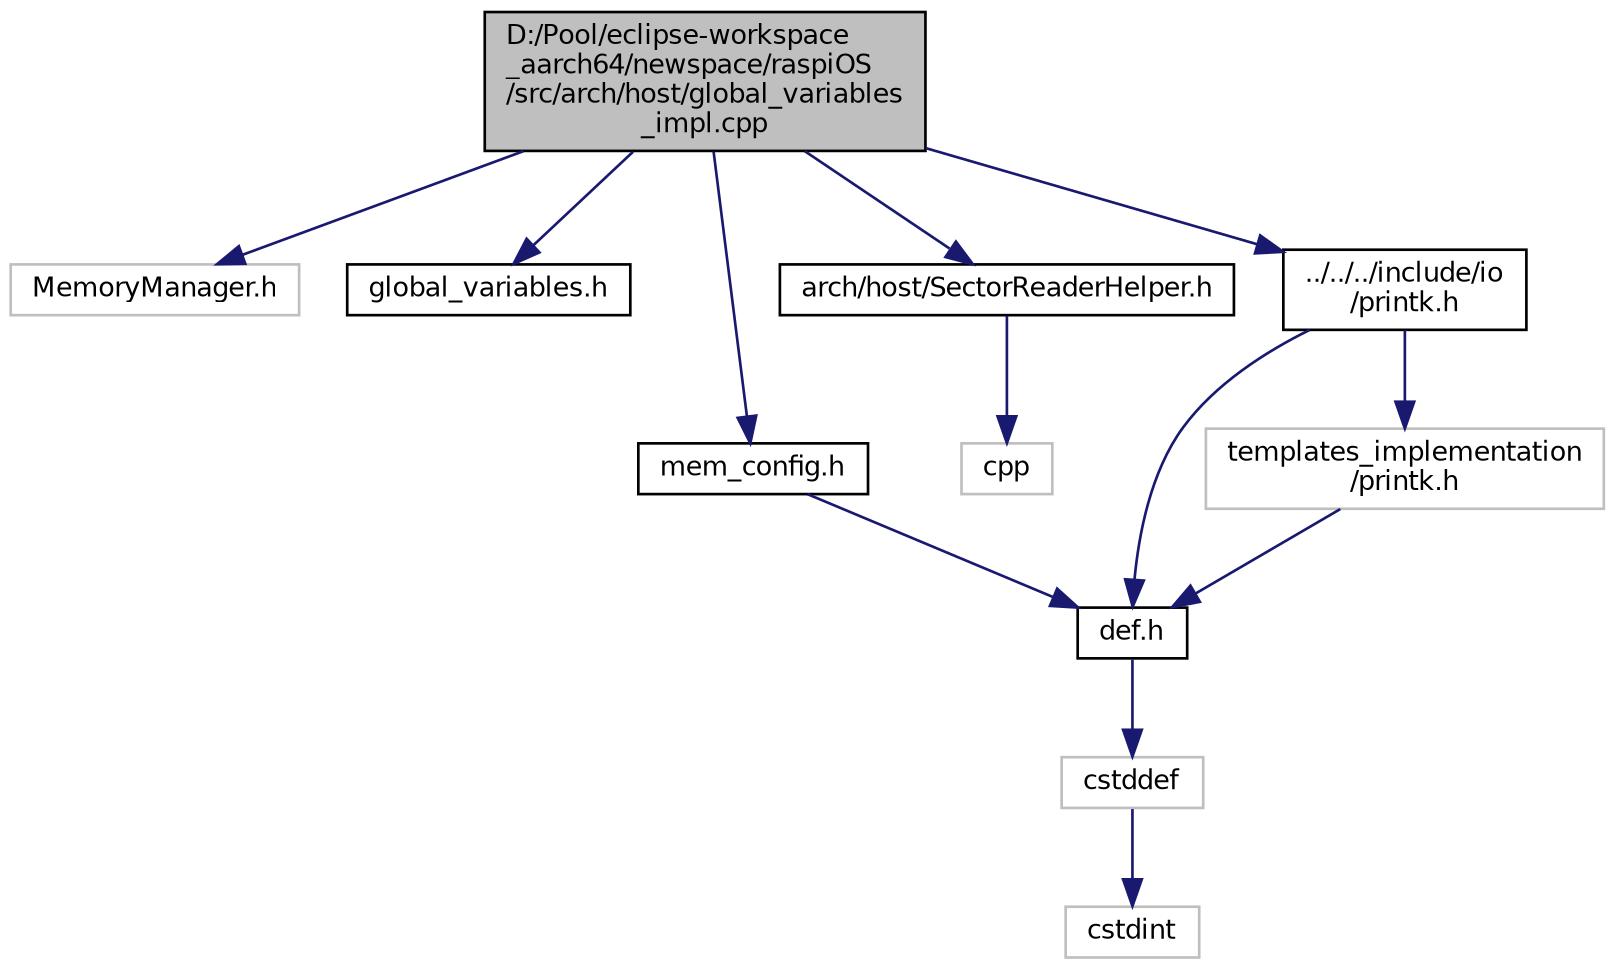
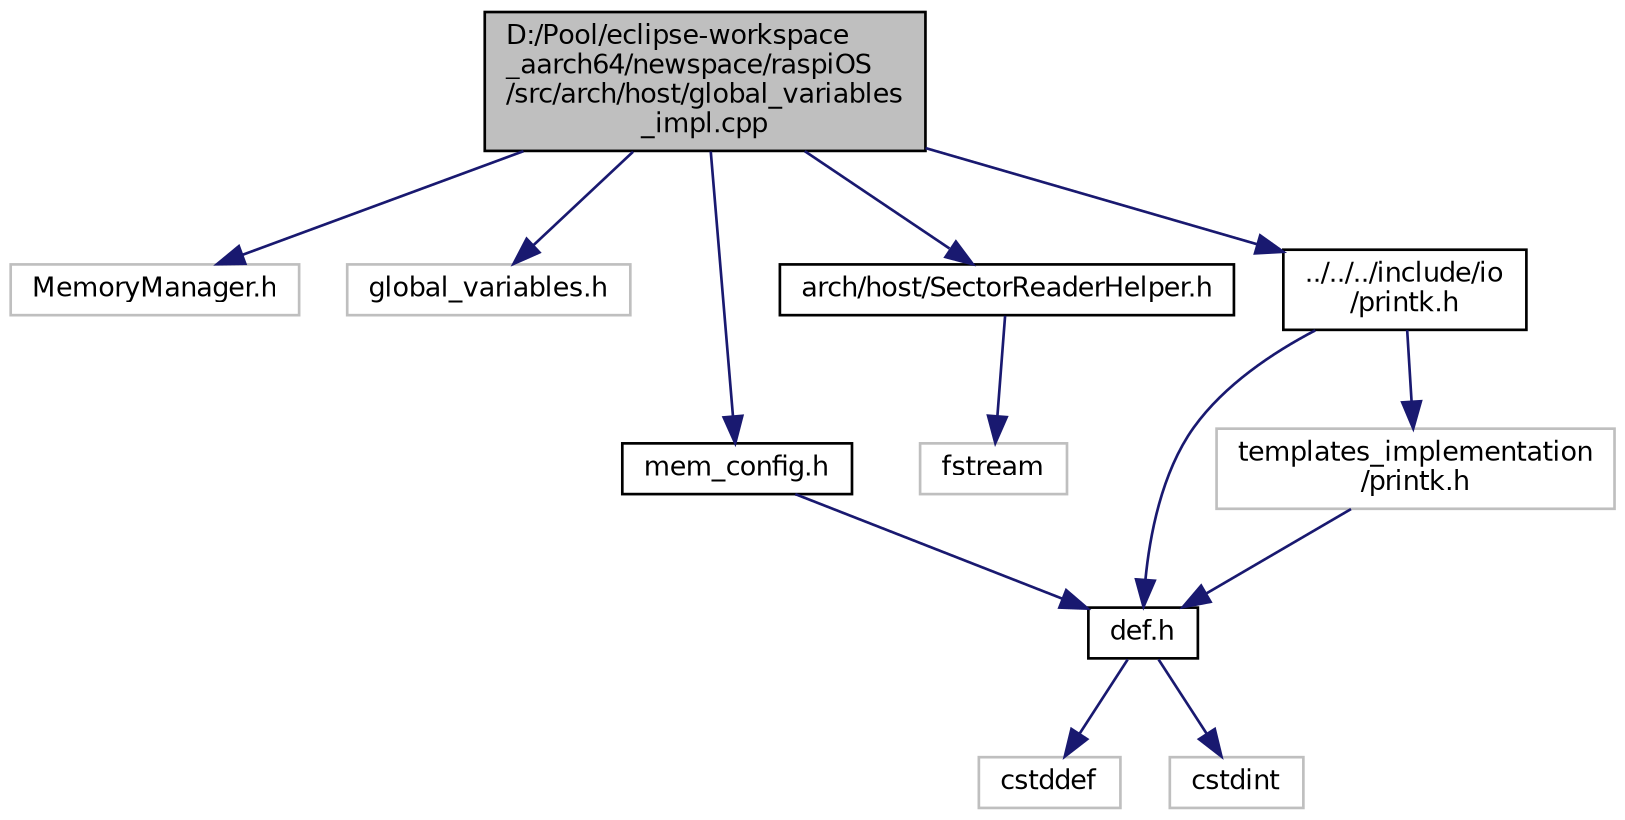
(489, 290) -> (489, 290)
(1007, 469) -> (994, 469)
(1132, 844) -> (1183, 697)
